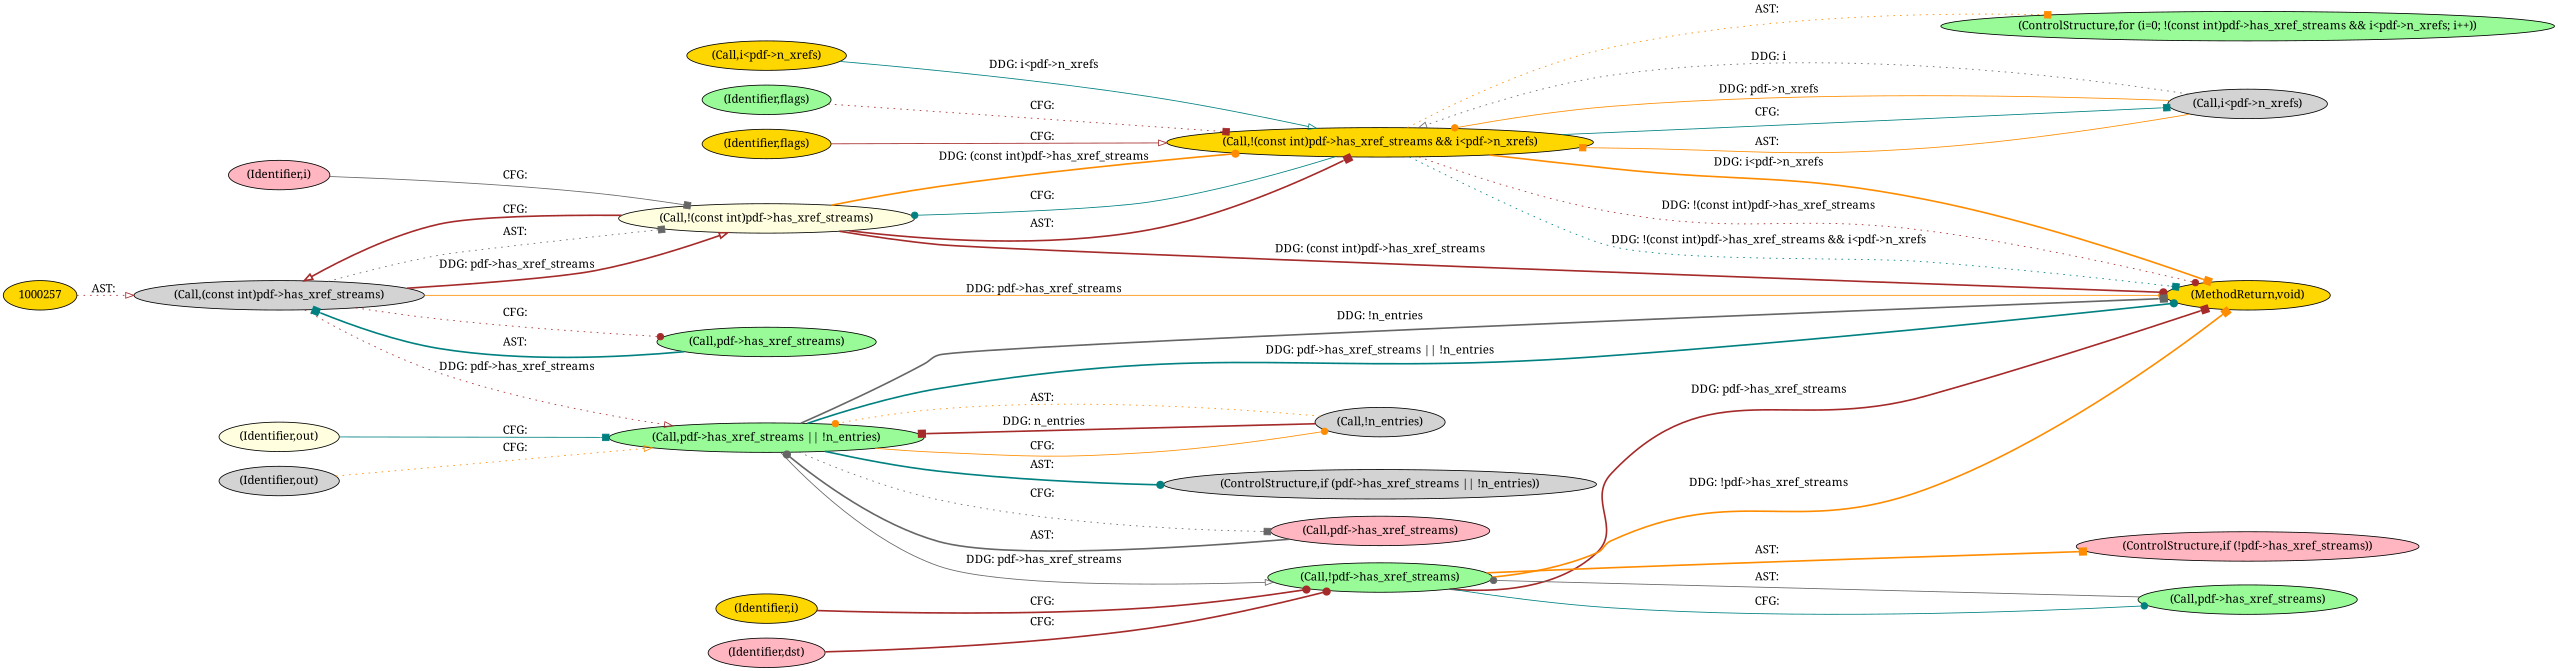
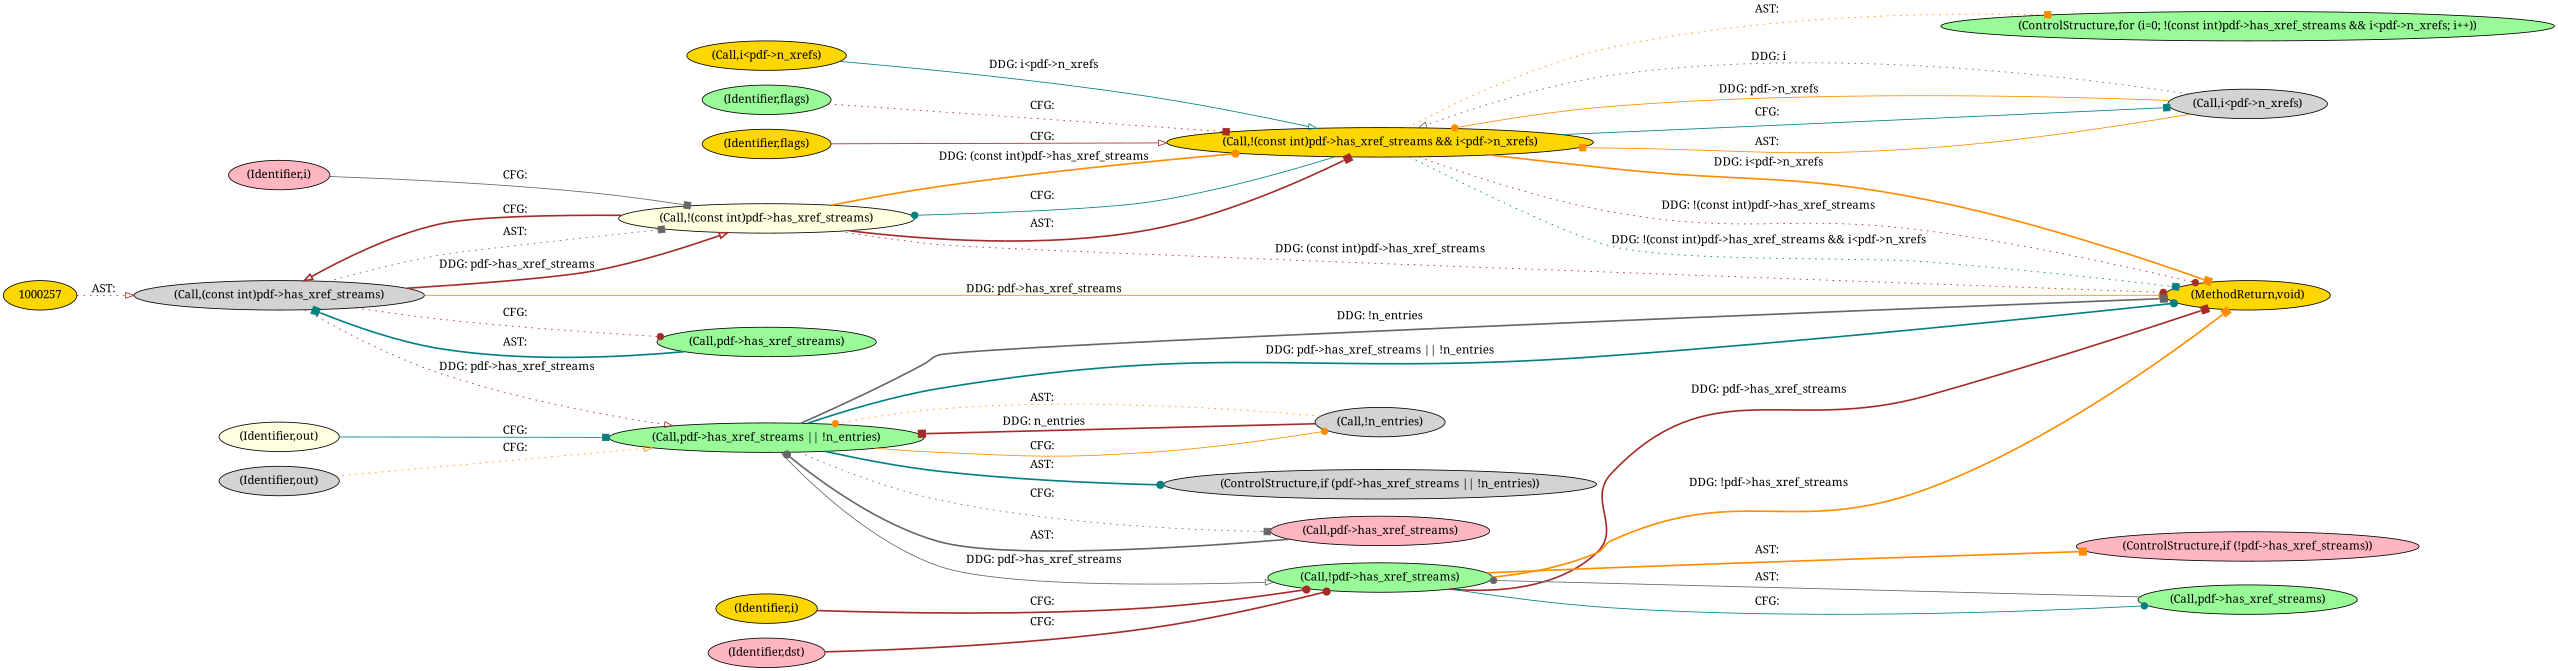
(1499, 268) -> (1499, 268)
